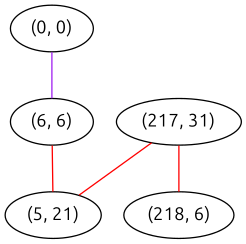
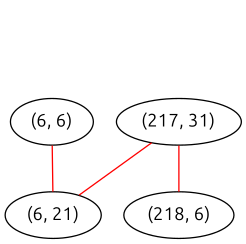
(52, 29) -> none
(53, 215) -> (53, 215)
